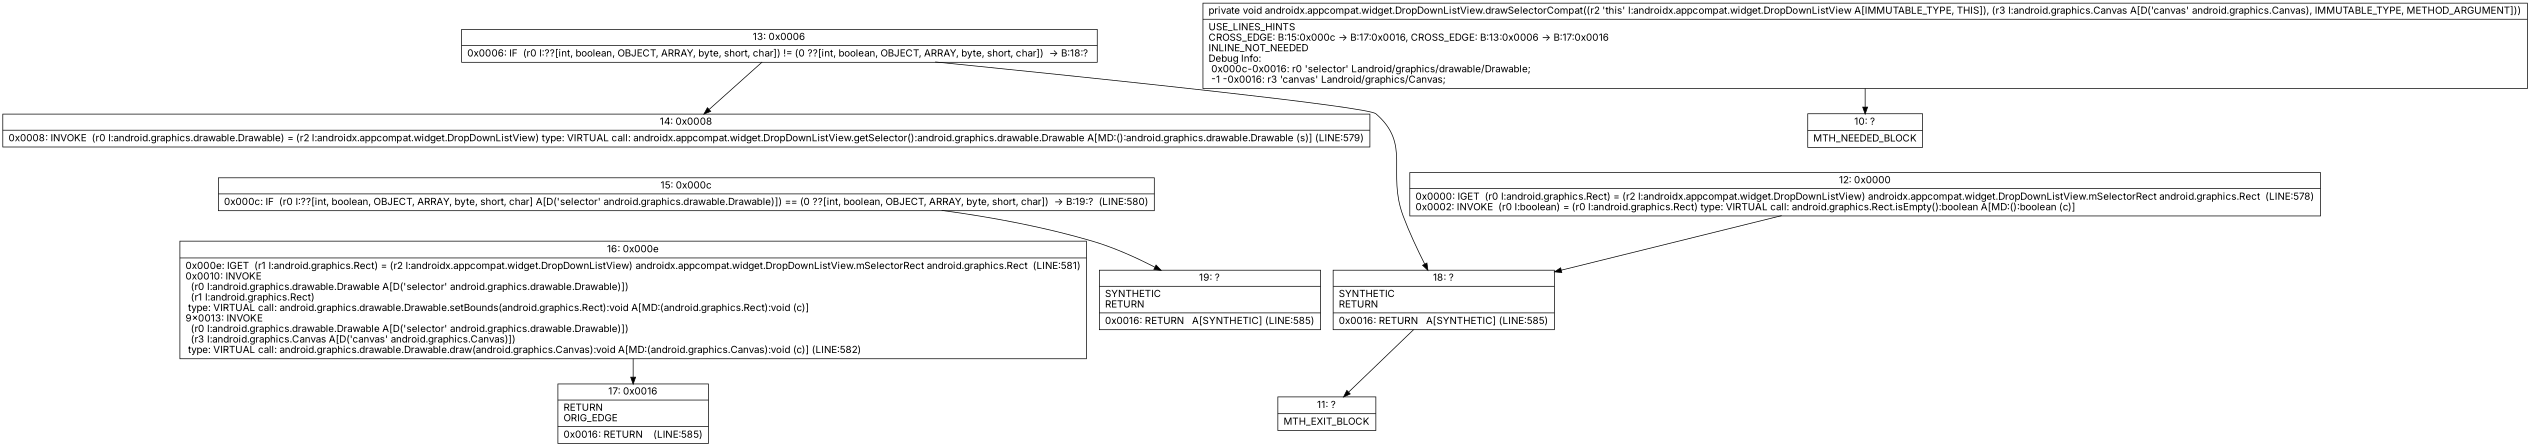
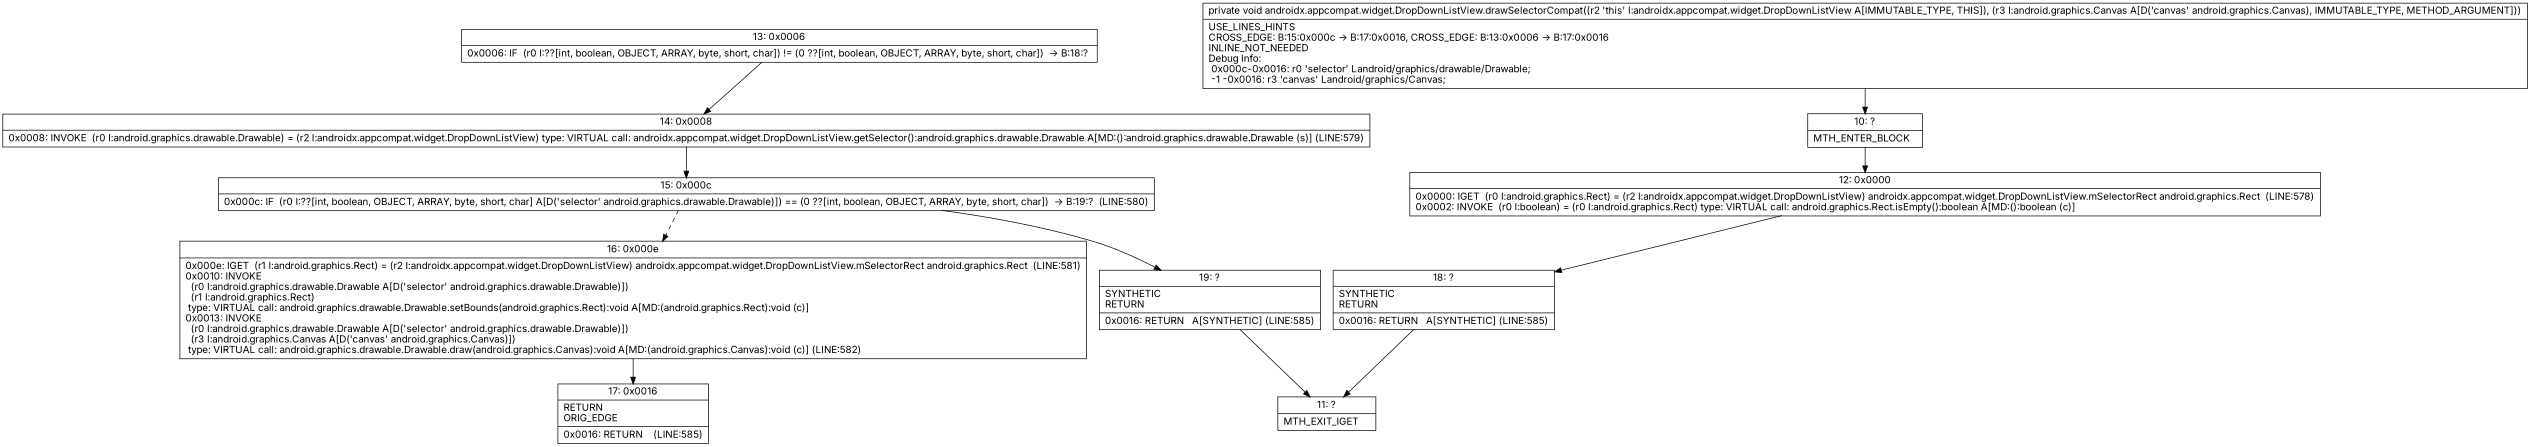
(1236, 94) -> none
(1865, 139) -> (1862, 139)
none -> (1865, 157)
none -> (686, 159)
none -> (672, 223)
(227, 318) -> (226, 318)
none -> (1273, 361)
(1327, 422) -> (1321, 422)
